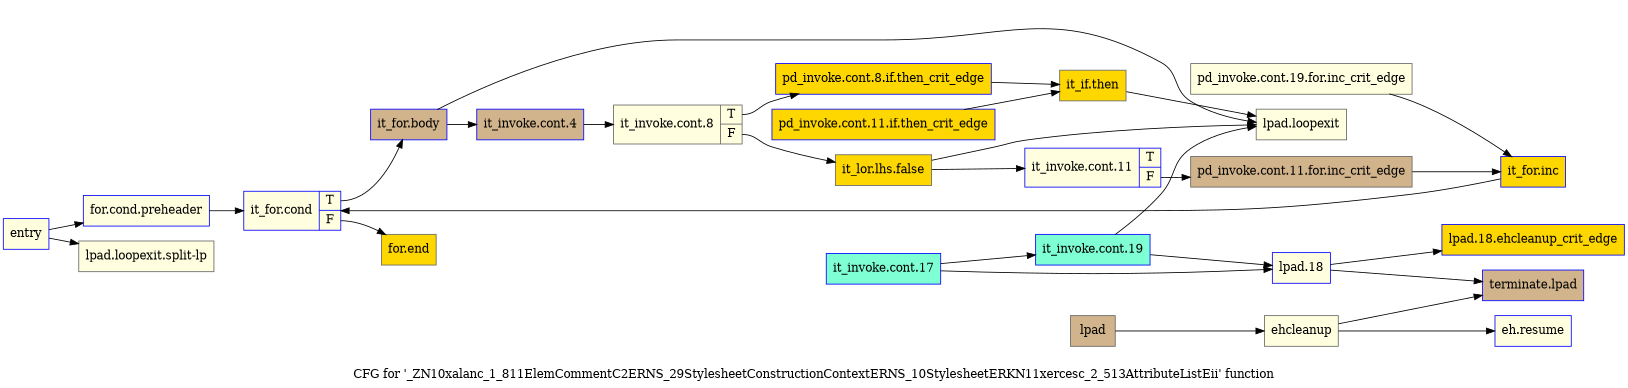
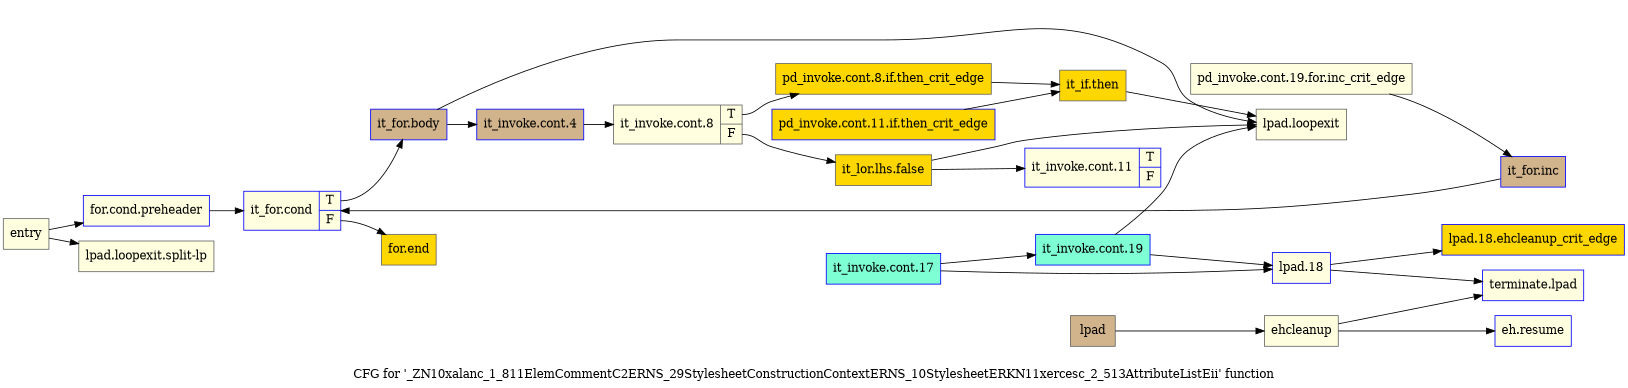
(883, 79) -> (883, 79)
(1301, 172) -> none
(1533, 172) -> (1533, 172)
(26, 234) -> (26, 234)
(1533, 285) -> (1533, 285)
